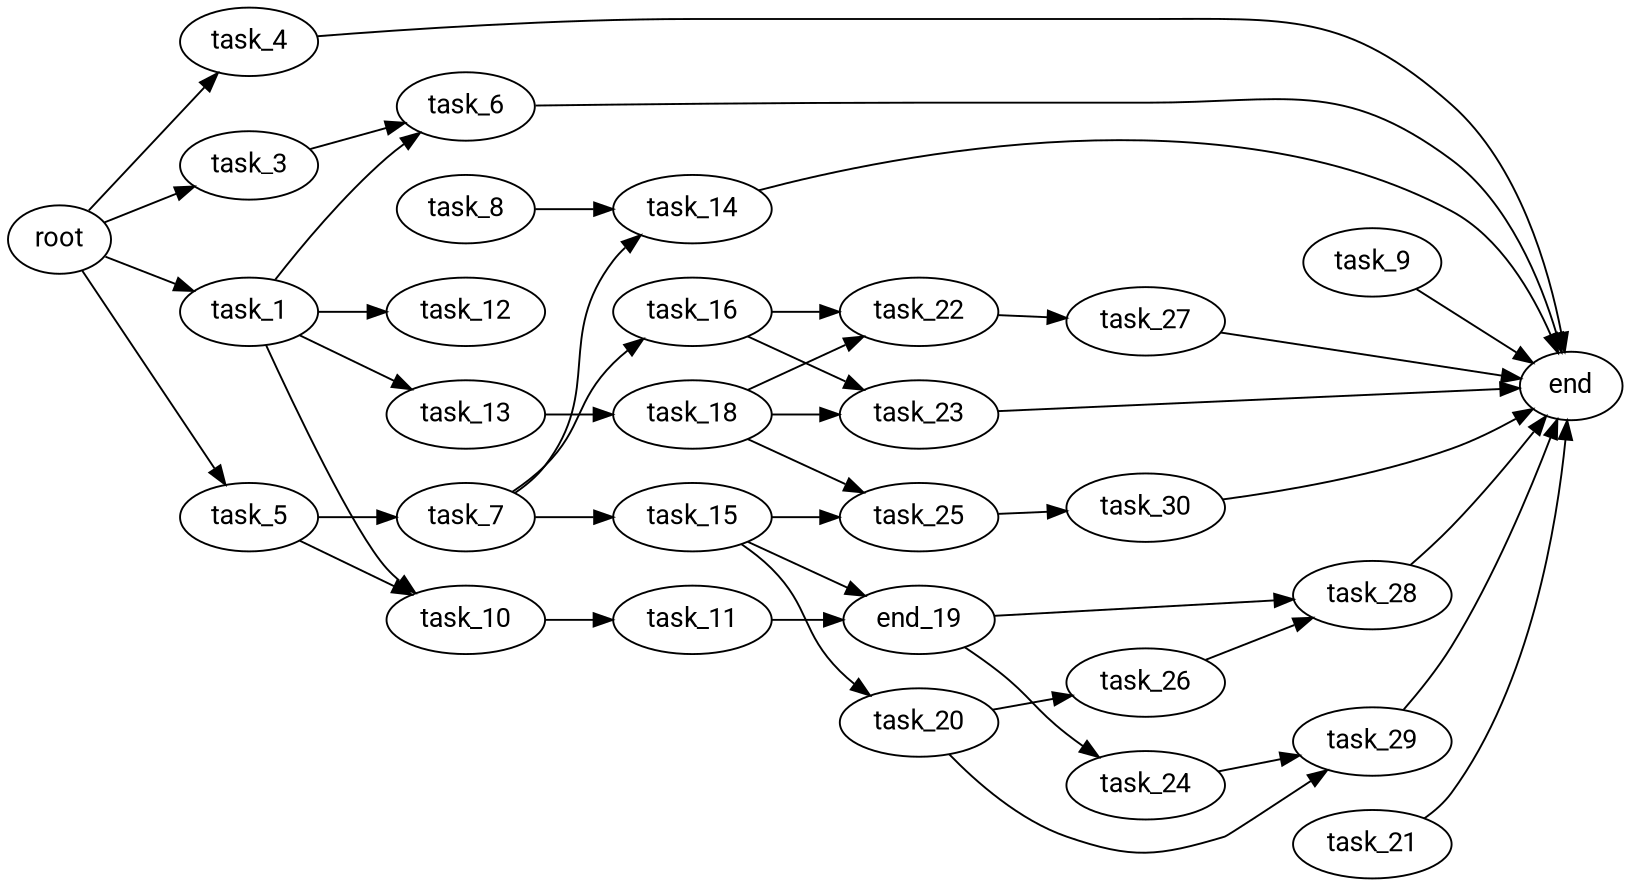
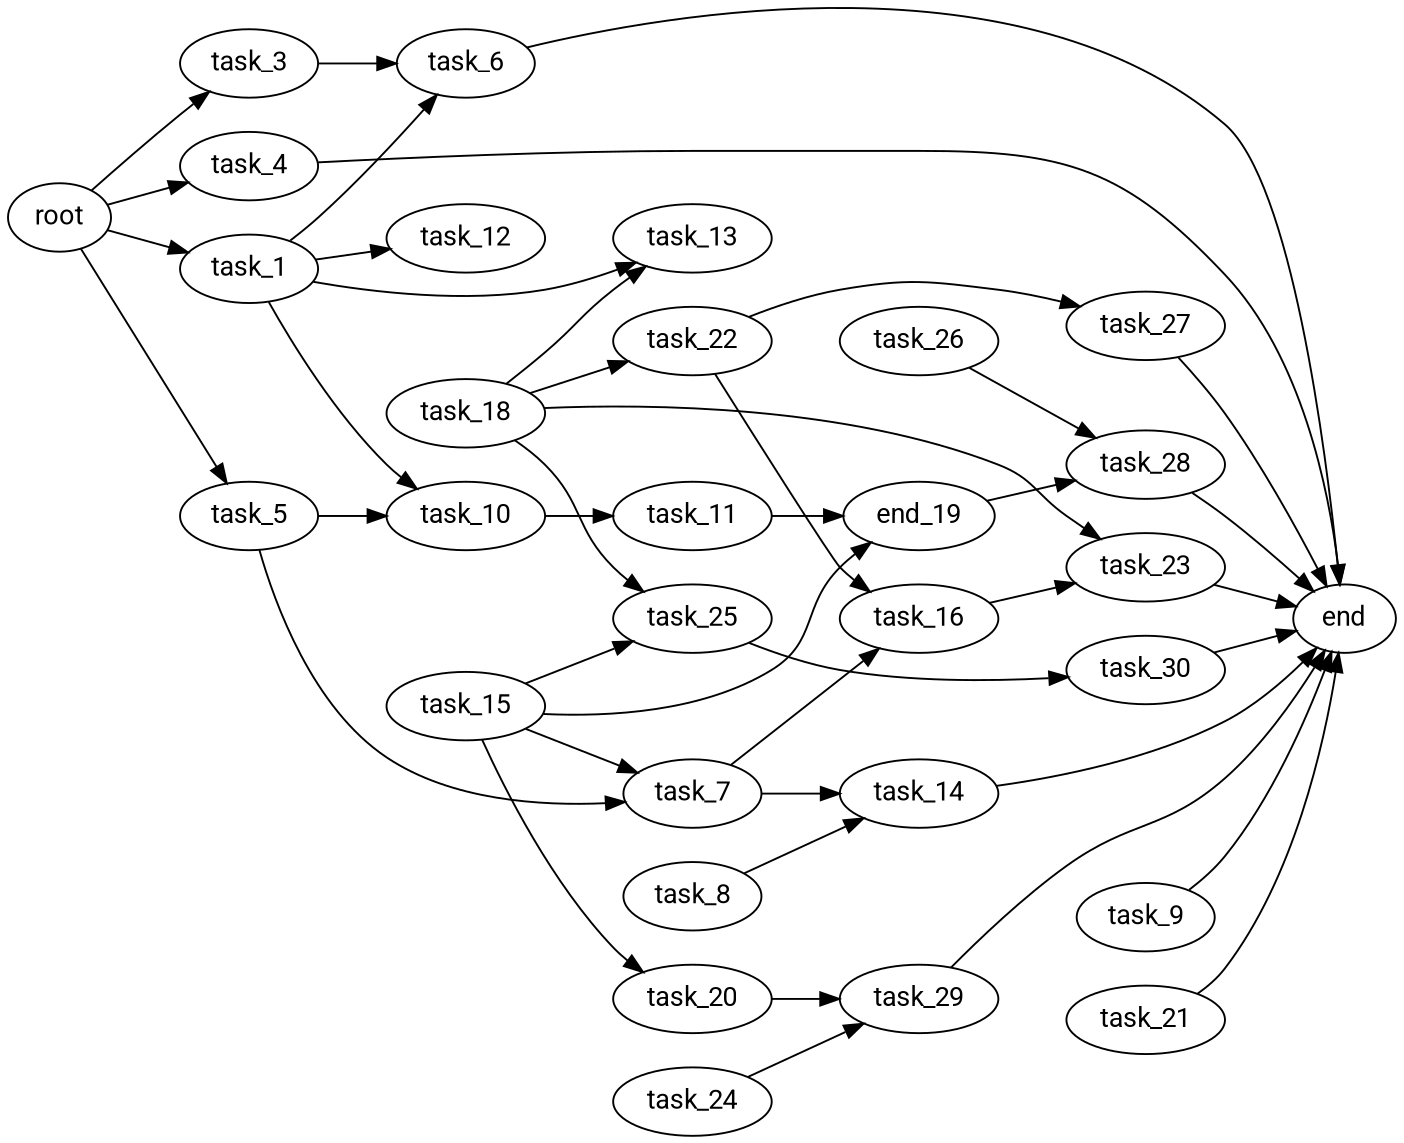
(796, 312) -> (782, 479)
(558, 415) -> (569, 331)
(564, 517) -> (572, 747)
(1023, 693) -> none
(1018, 705) -> none
